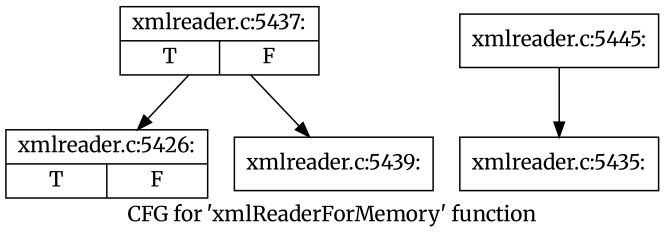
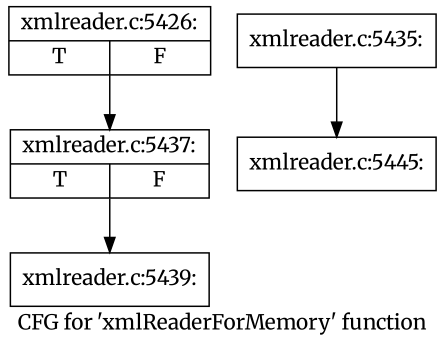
(559, 95) -> (337, 95)
(168, 97) -> (110, 95)
